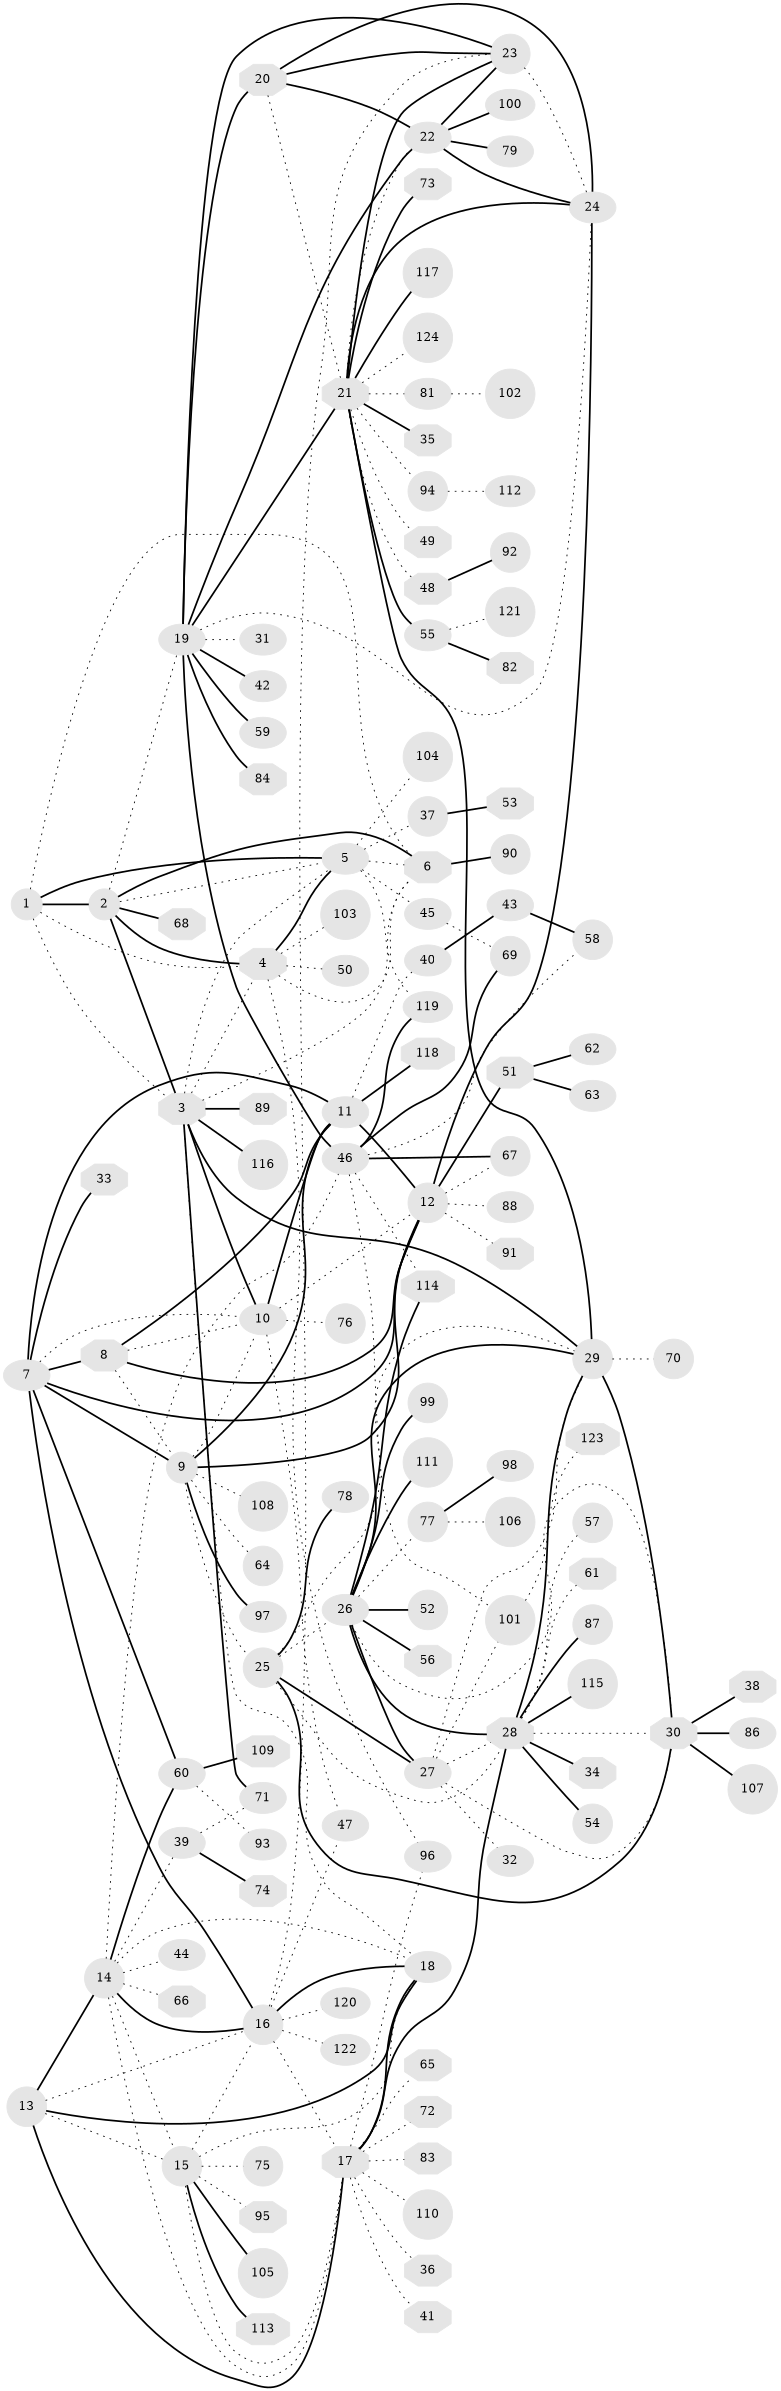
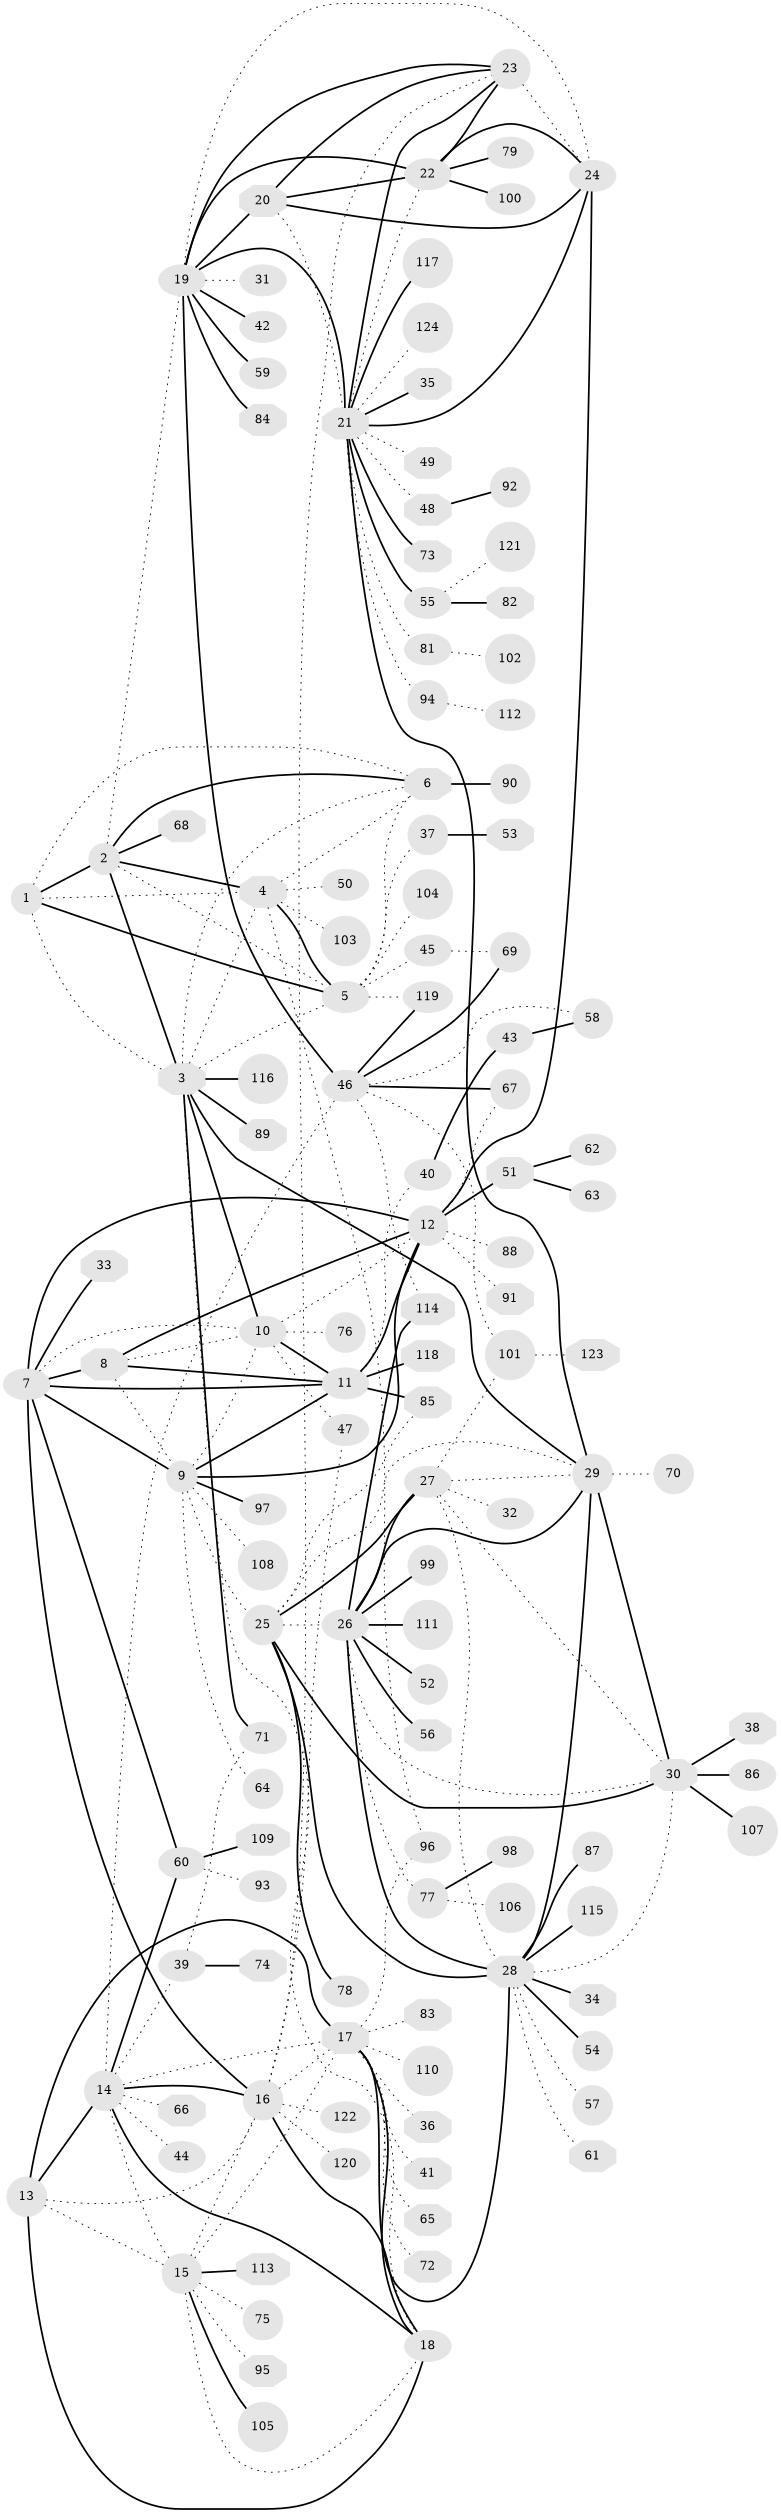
none -> (428, 1402)
(378, 1787) -> (322, 1858)
(259, 1920) -> (253, 2228)
